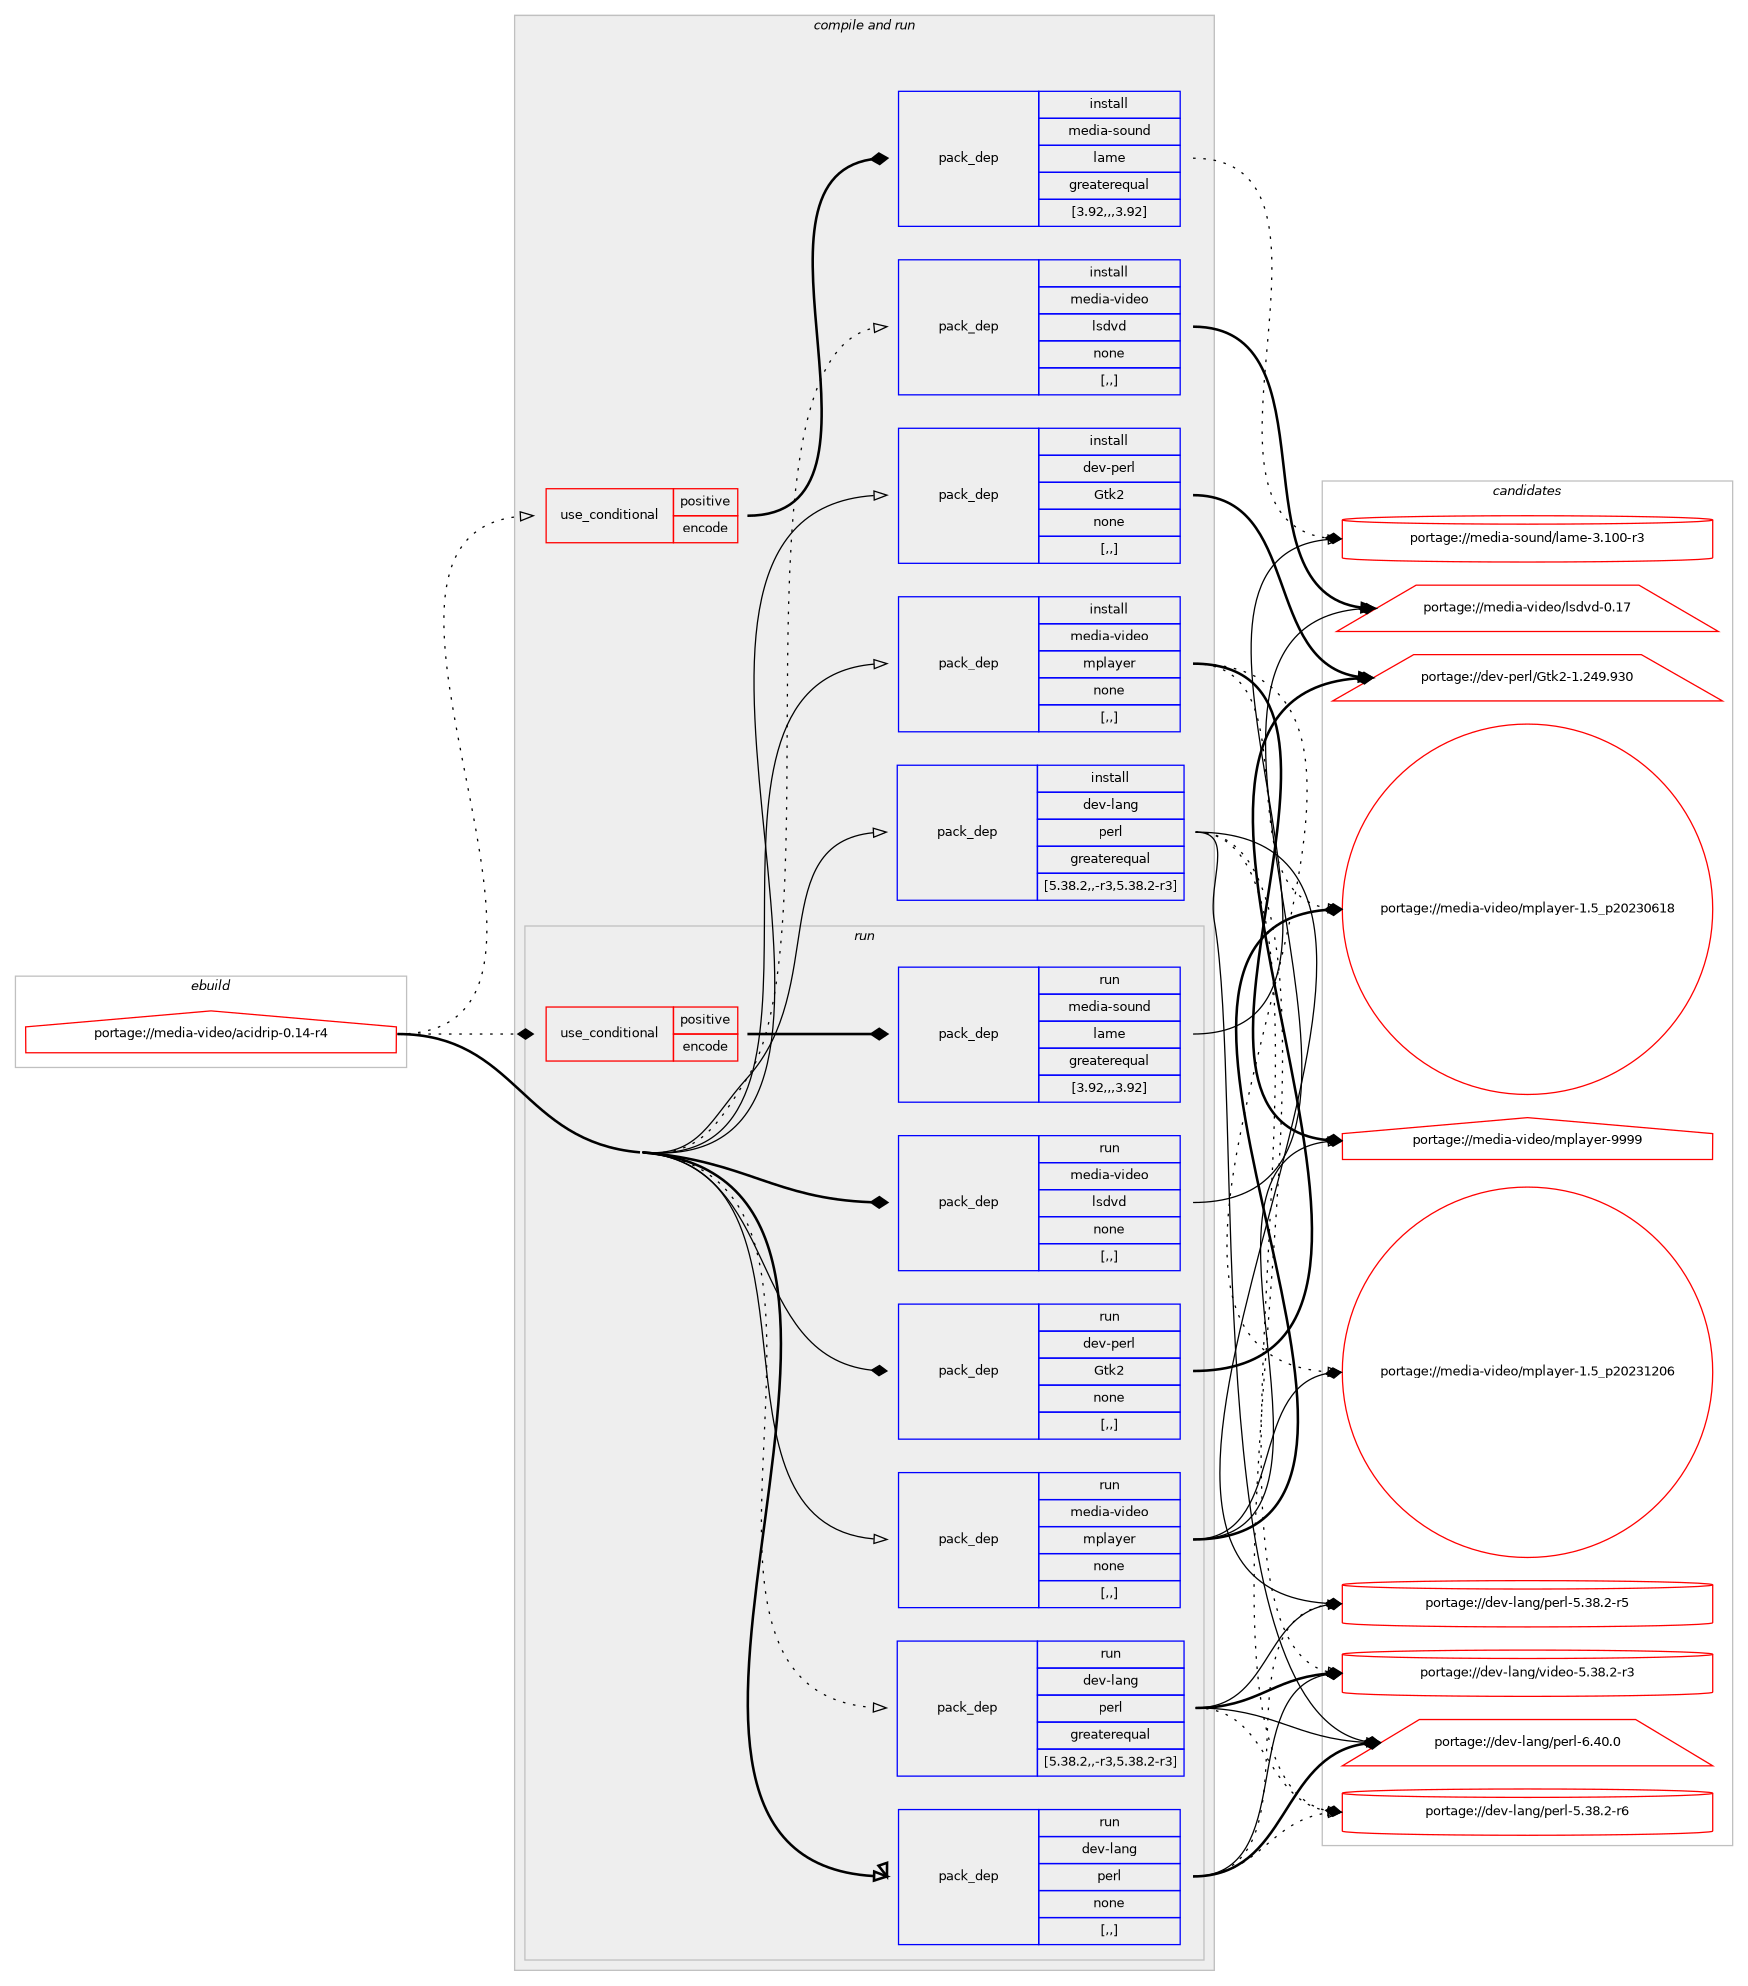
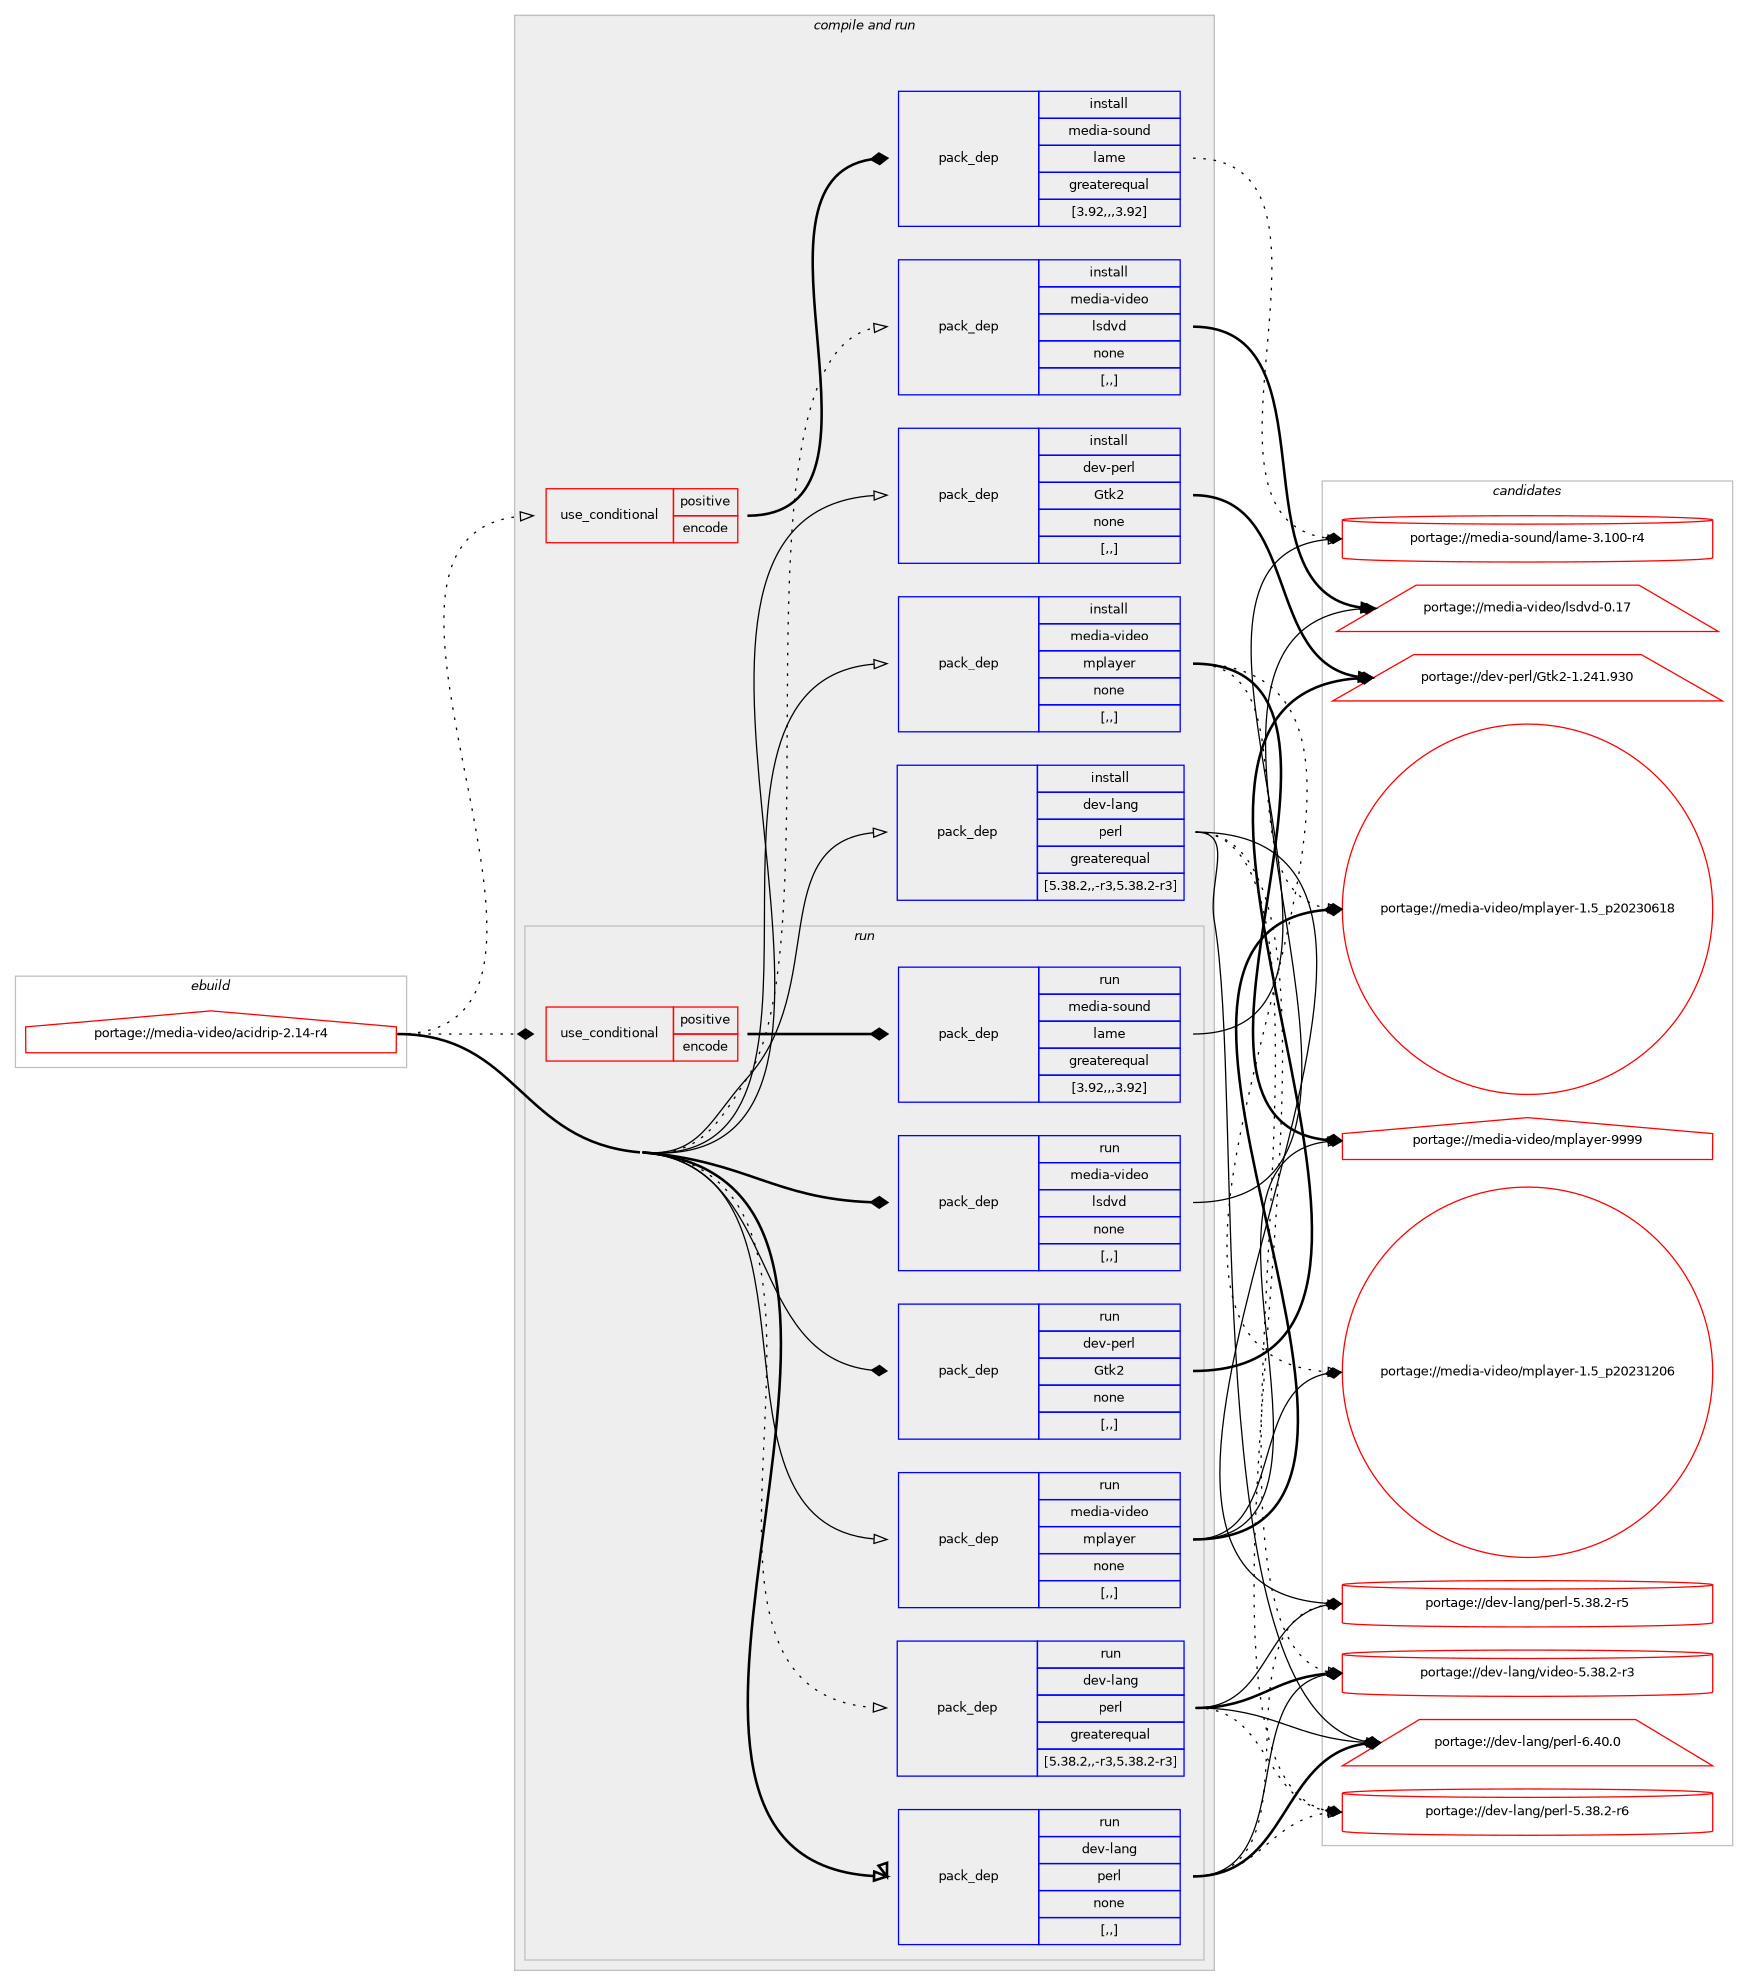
(1528, 539) -> (1528, 539)
(1528, 678) -> (1528, 678)
(211, 1034) -> (211, 1034)
